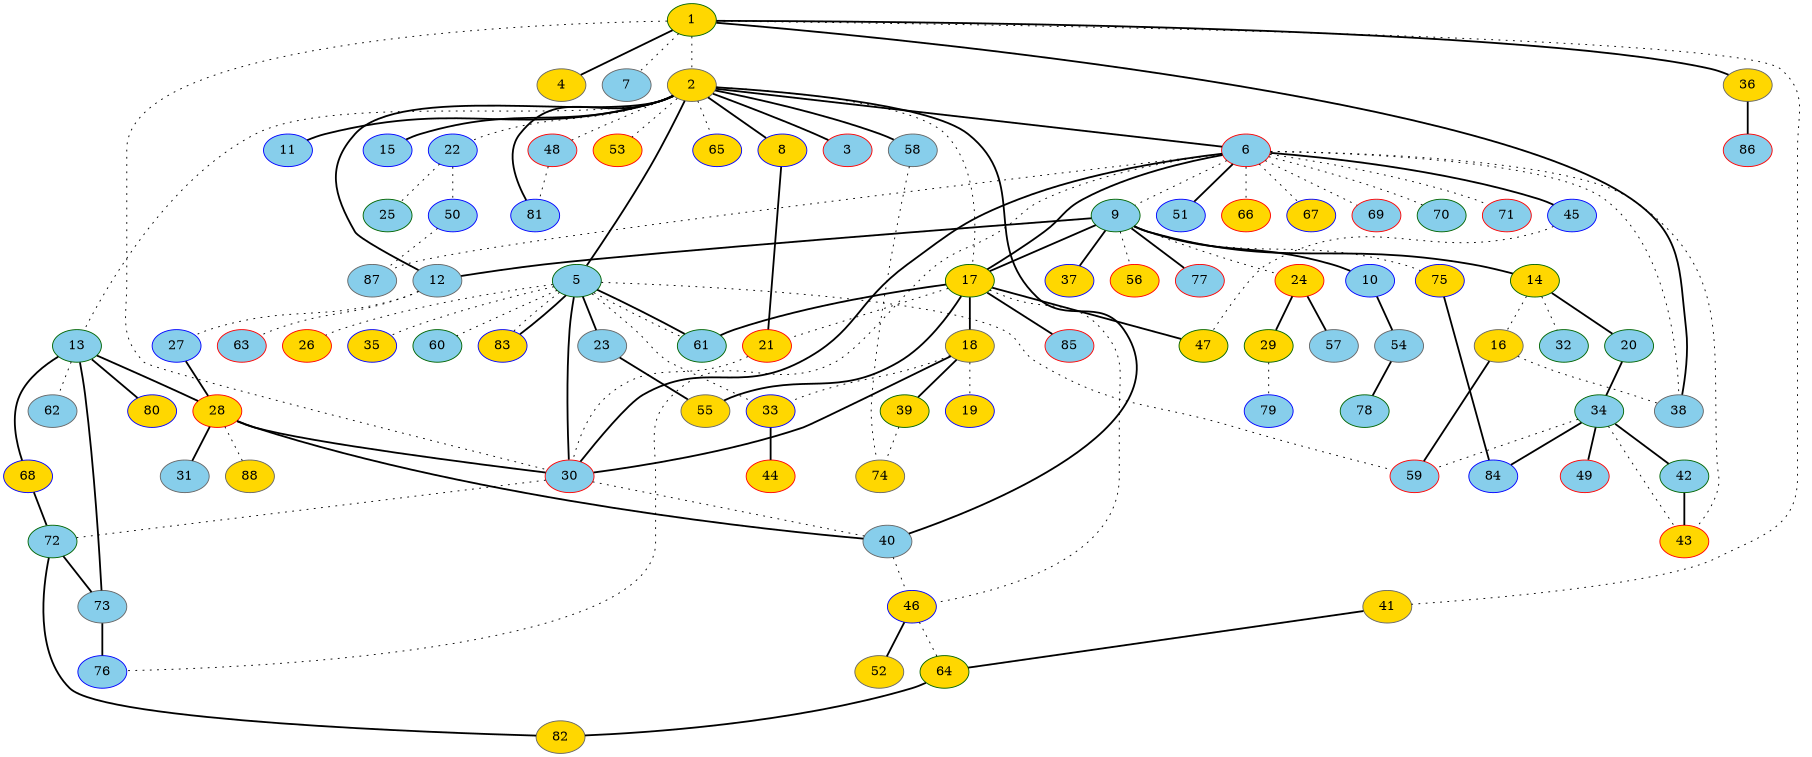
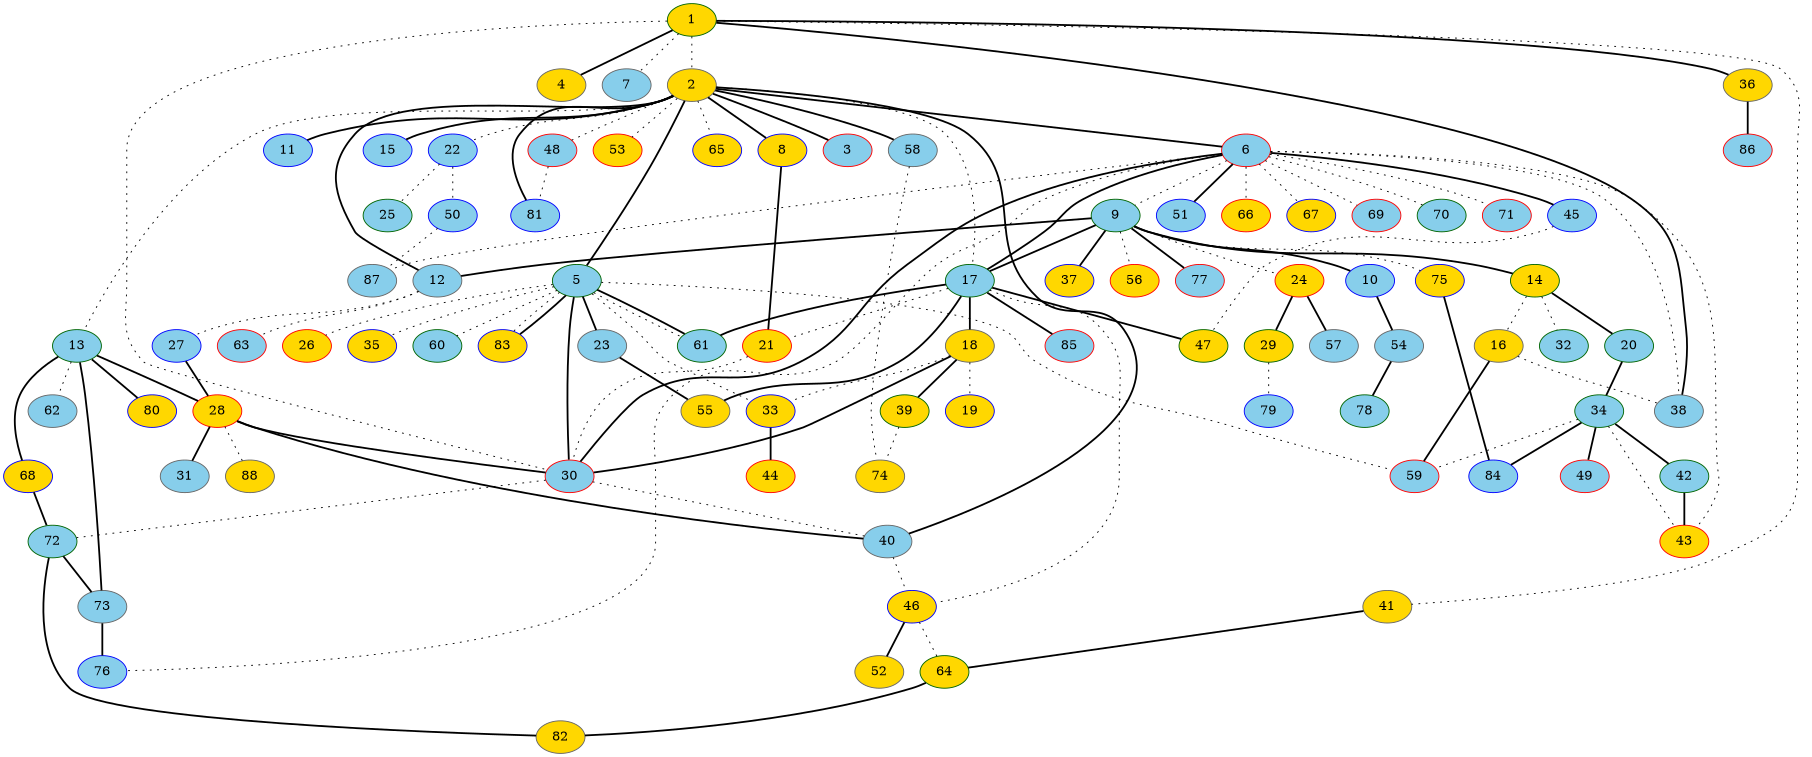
(970, 281) -> (970, 281)
